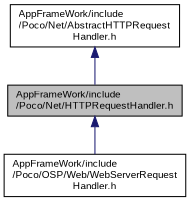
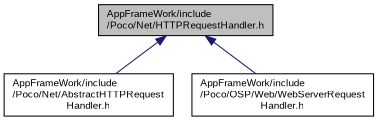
(95, 71) -> (137, 58)
